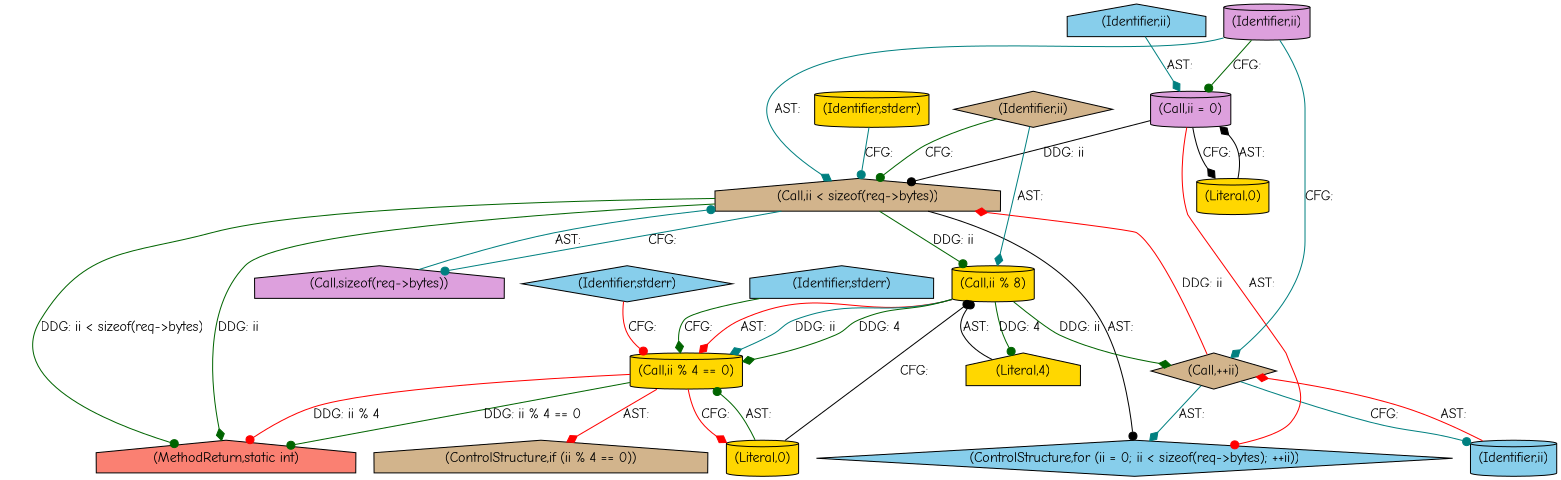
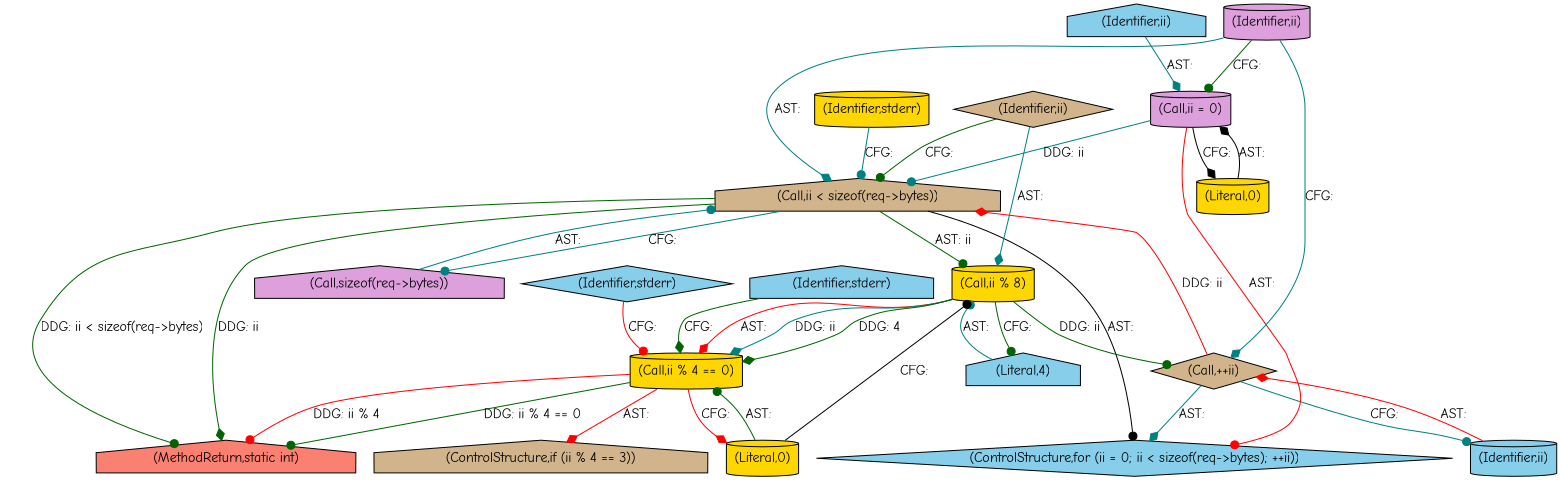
(1033, 151) -> (1033, 151)
(954, 240) -> (954, 240)
(1020, 327) -> (1020, 327)
(966, 339) -> (966, 339)
(1083, 345) -> (1083, 345)
(1023, 371) -> (1023, 371)
(541, 458) -> (541, 458)
